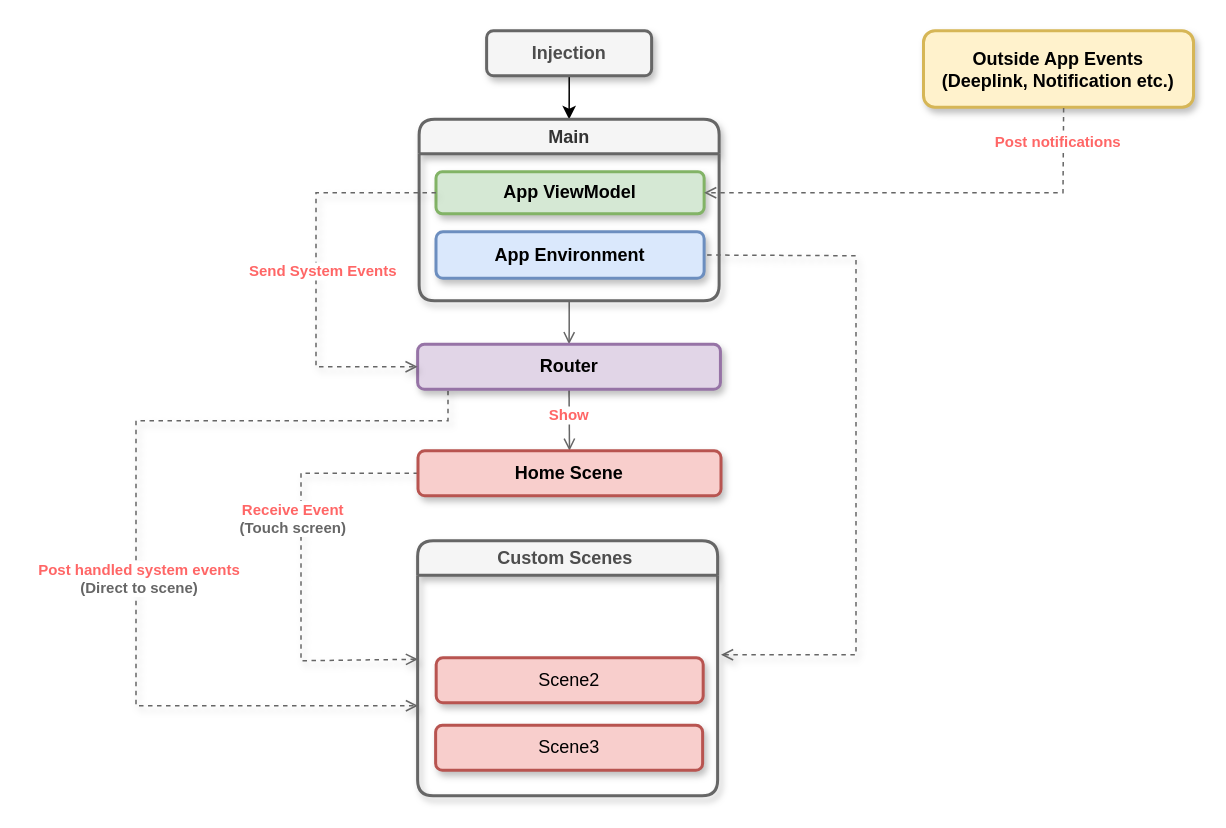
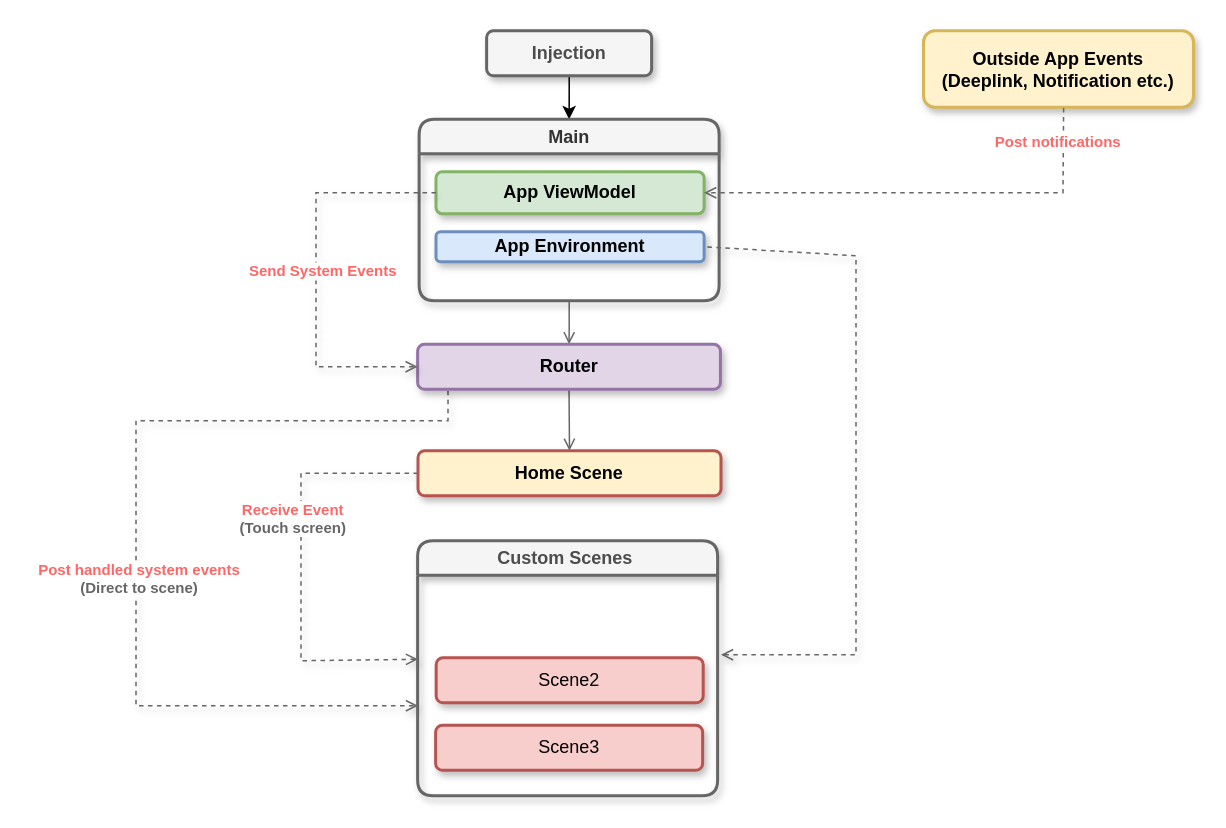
(570, 255) -> (570, 247)
(569, 415) -> none
(569, 473) -> (569, 473)
